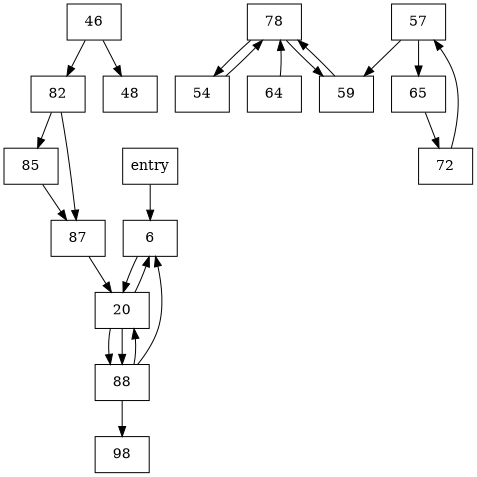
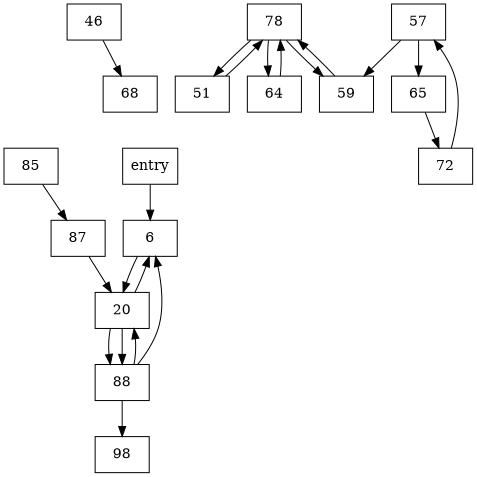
none -> (268, 53)
(58, 94) -> none
(130, 94) -> (130, 94)
(202, 94) -> (202, 94)
